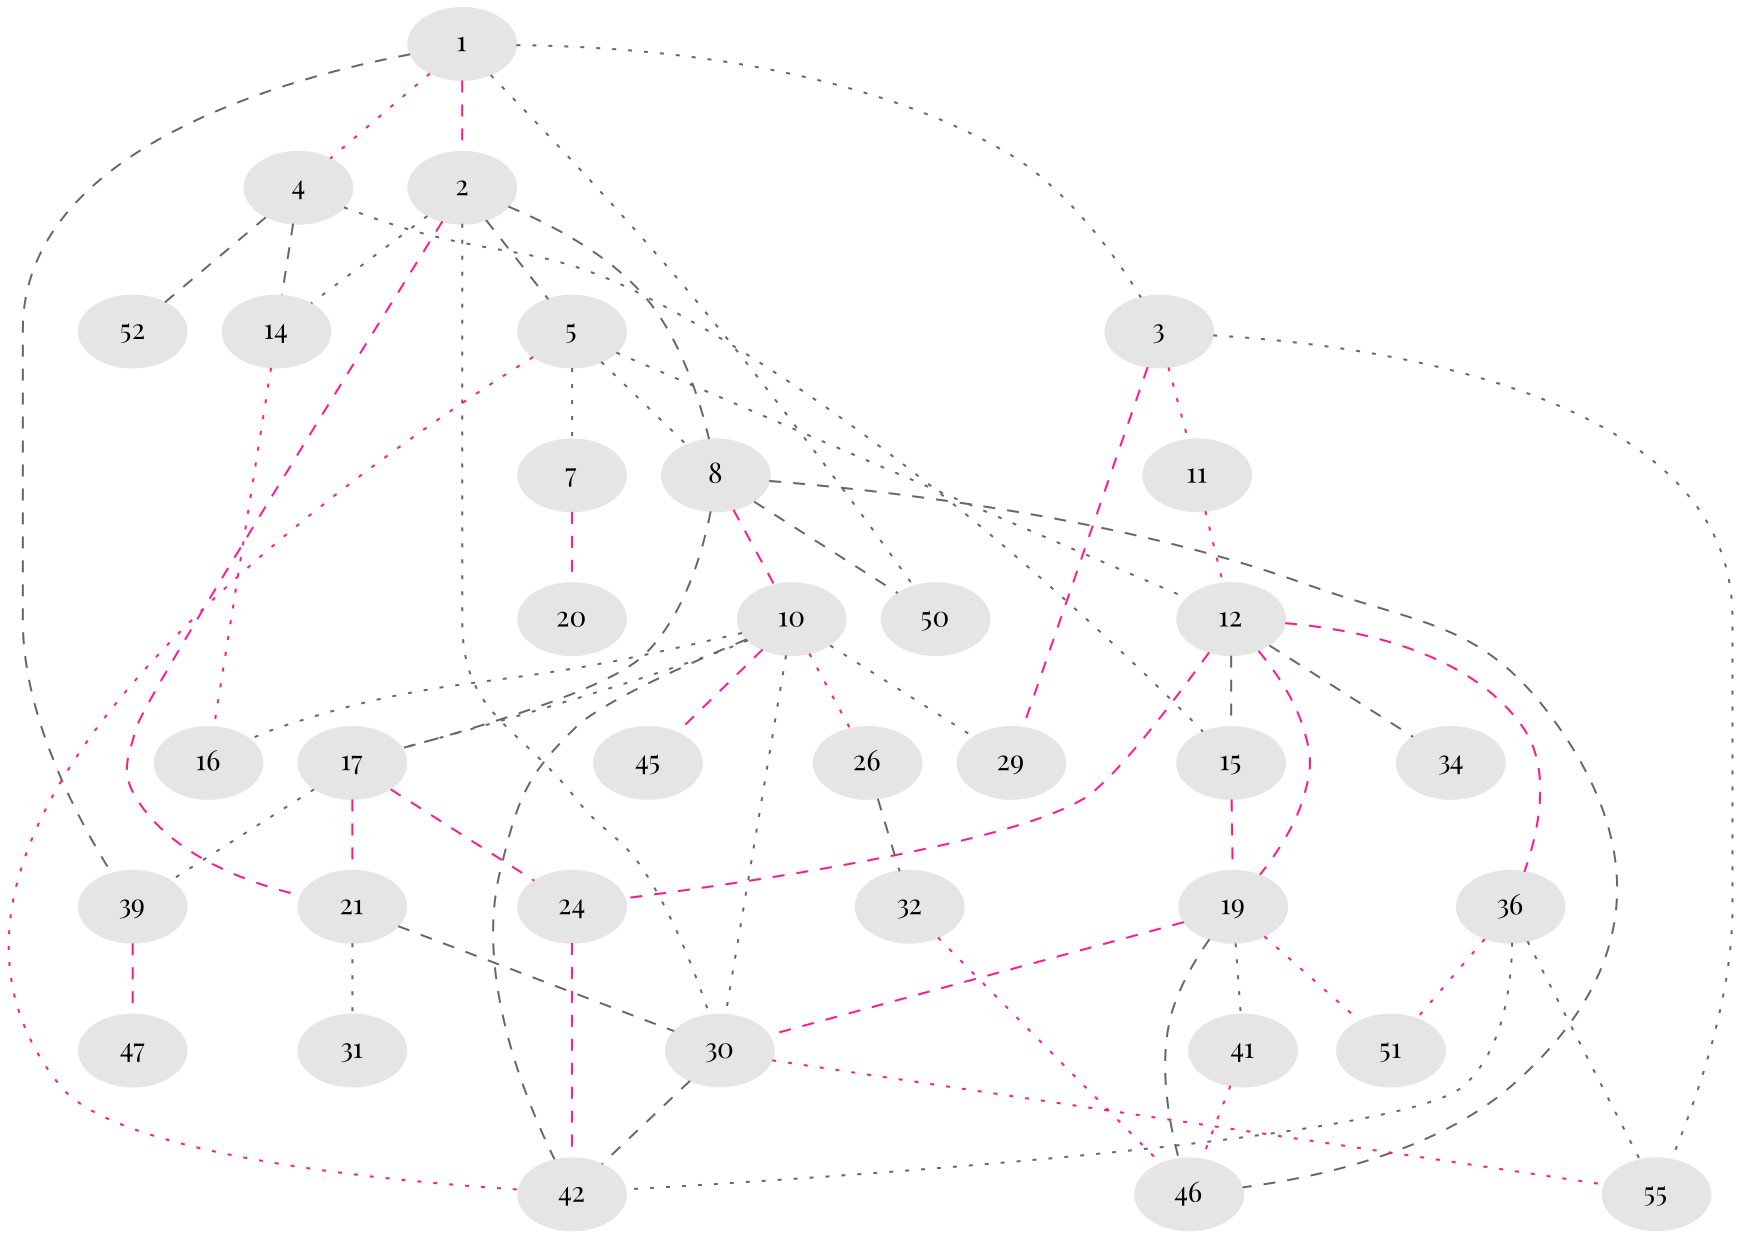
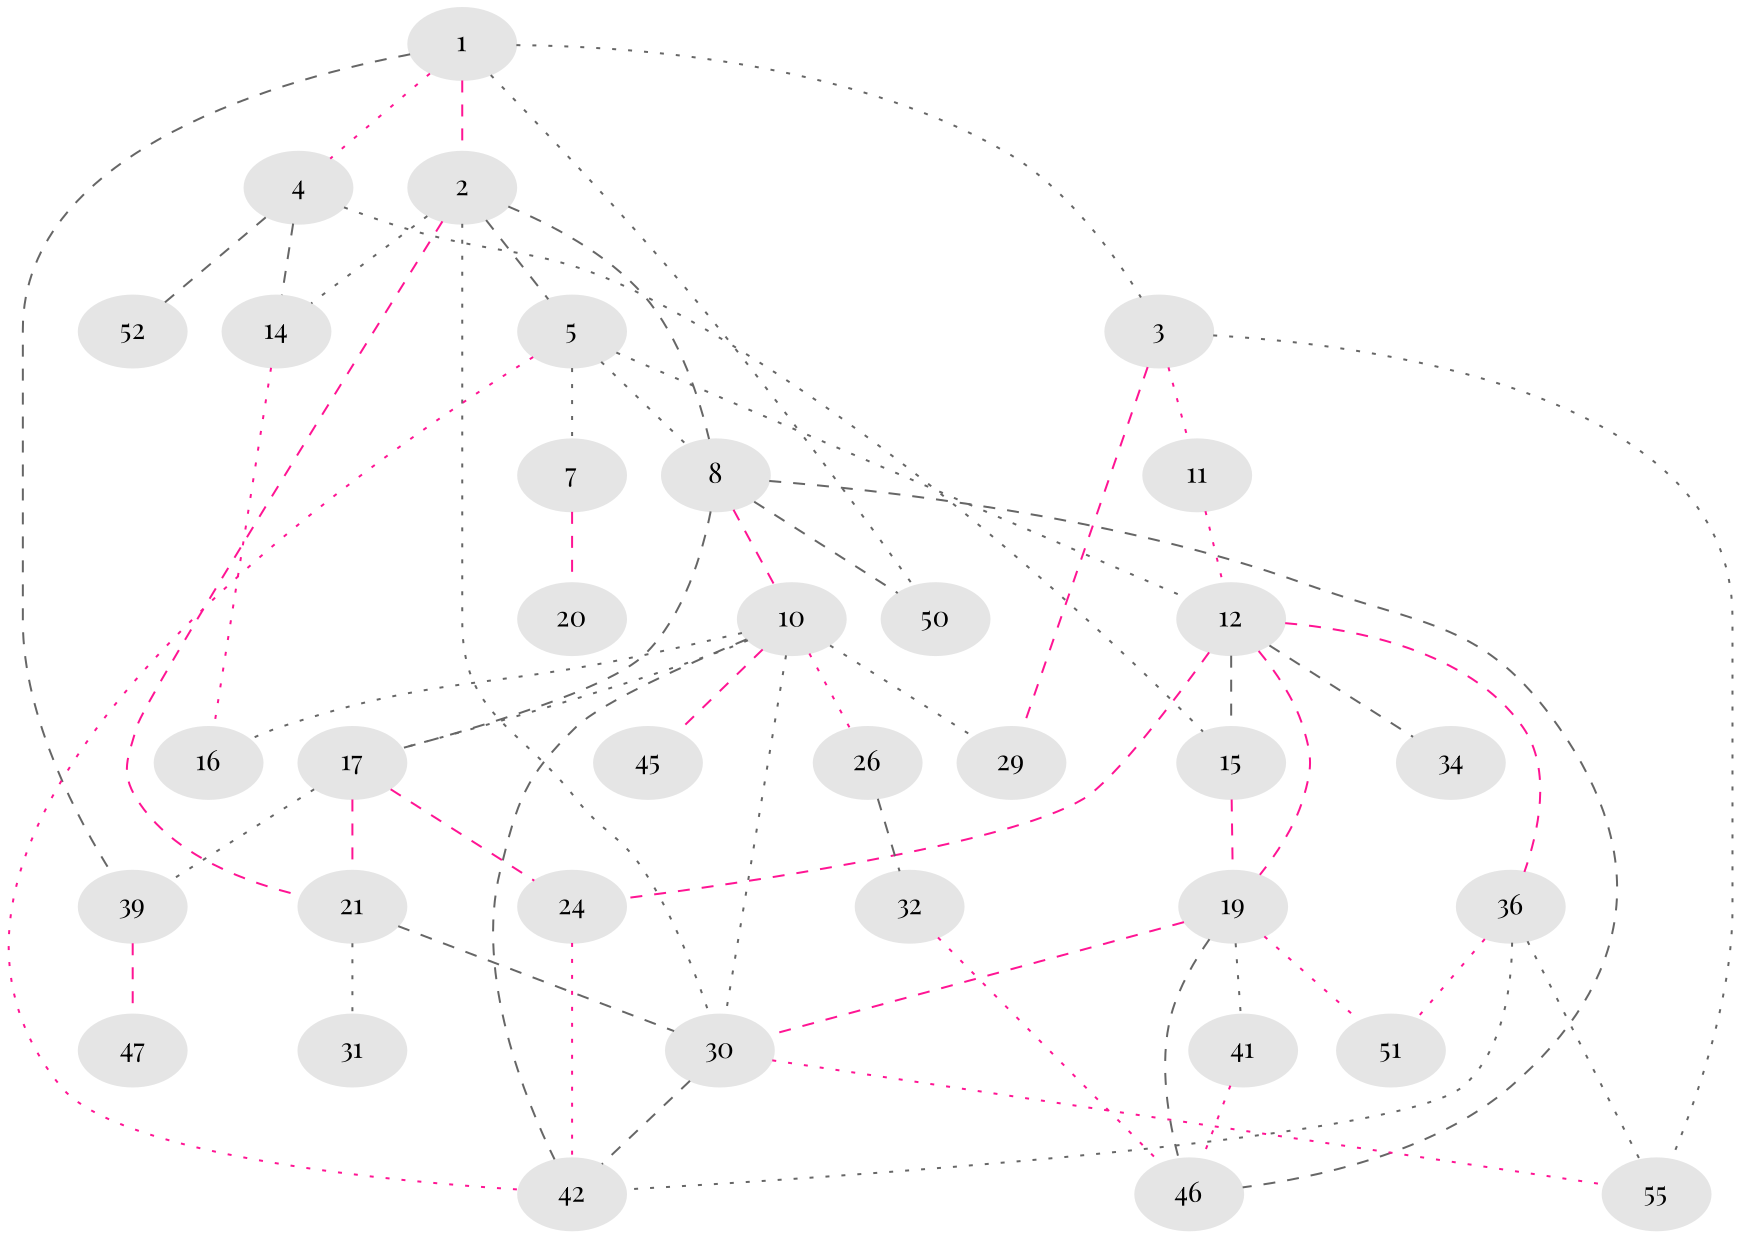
(572, 1050) -> (572, 1050)
